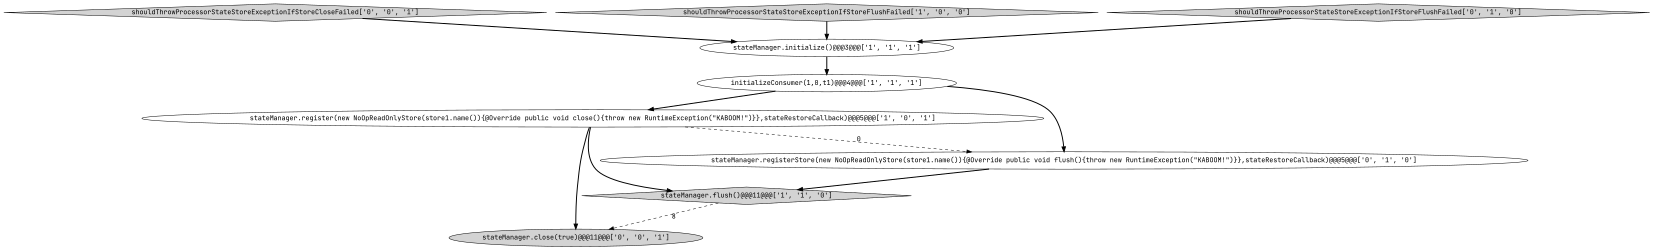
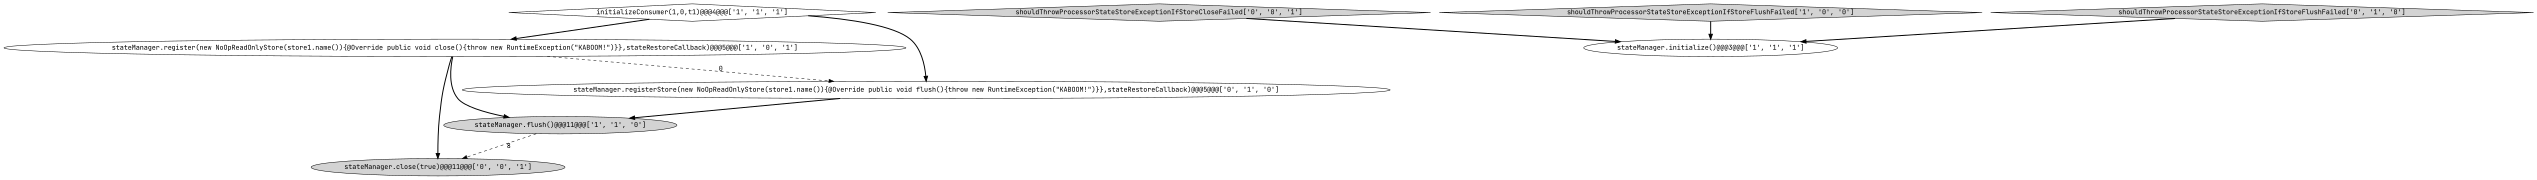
(827, 63) -> none
(827, 83) -> (692, 13)
(747, 196) -> (560, 125)
